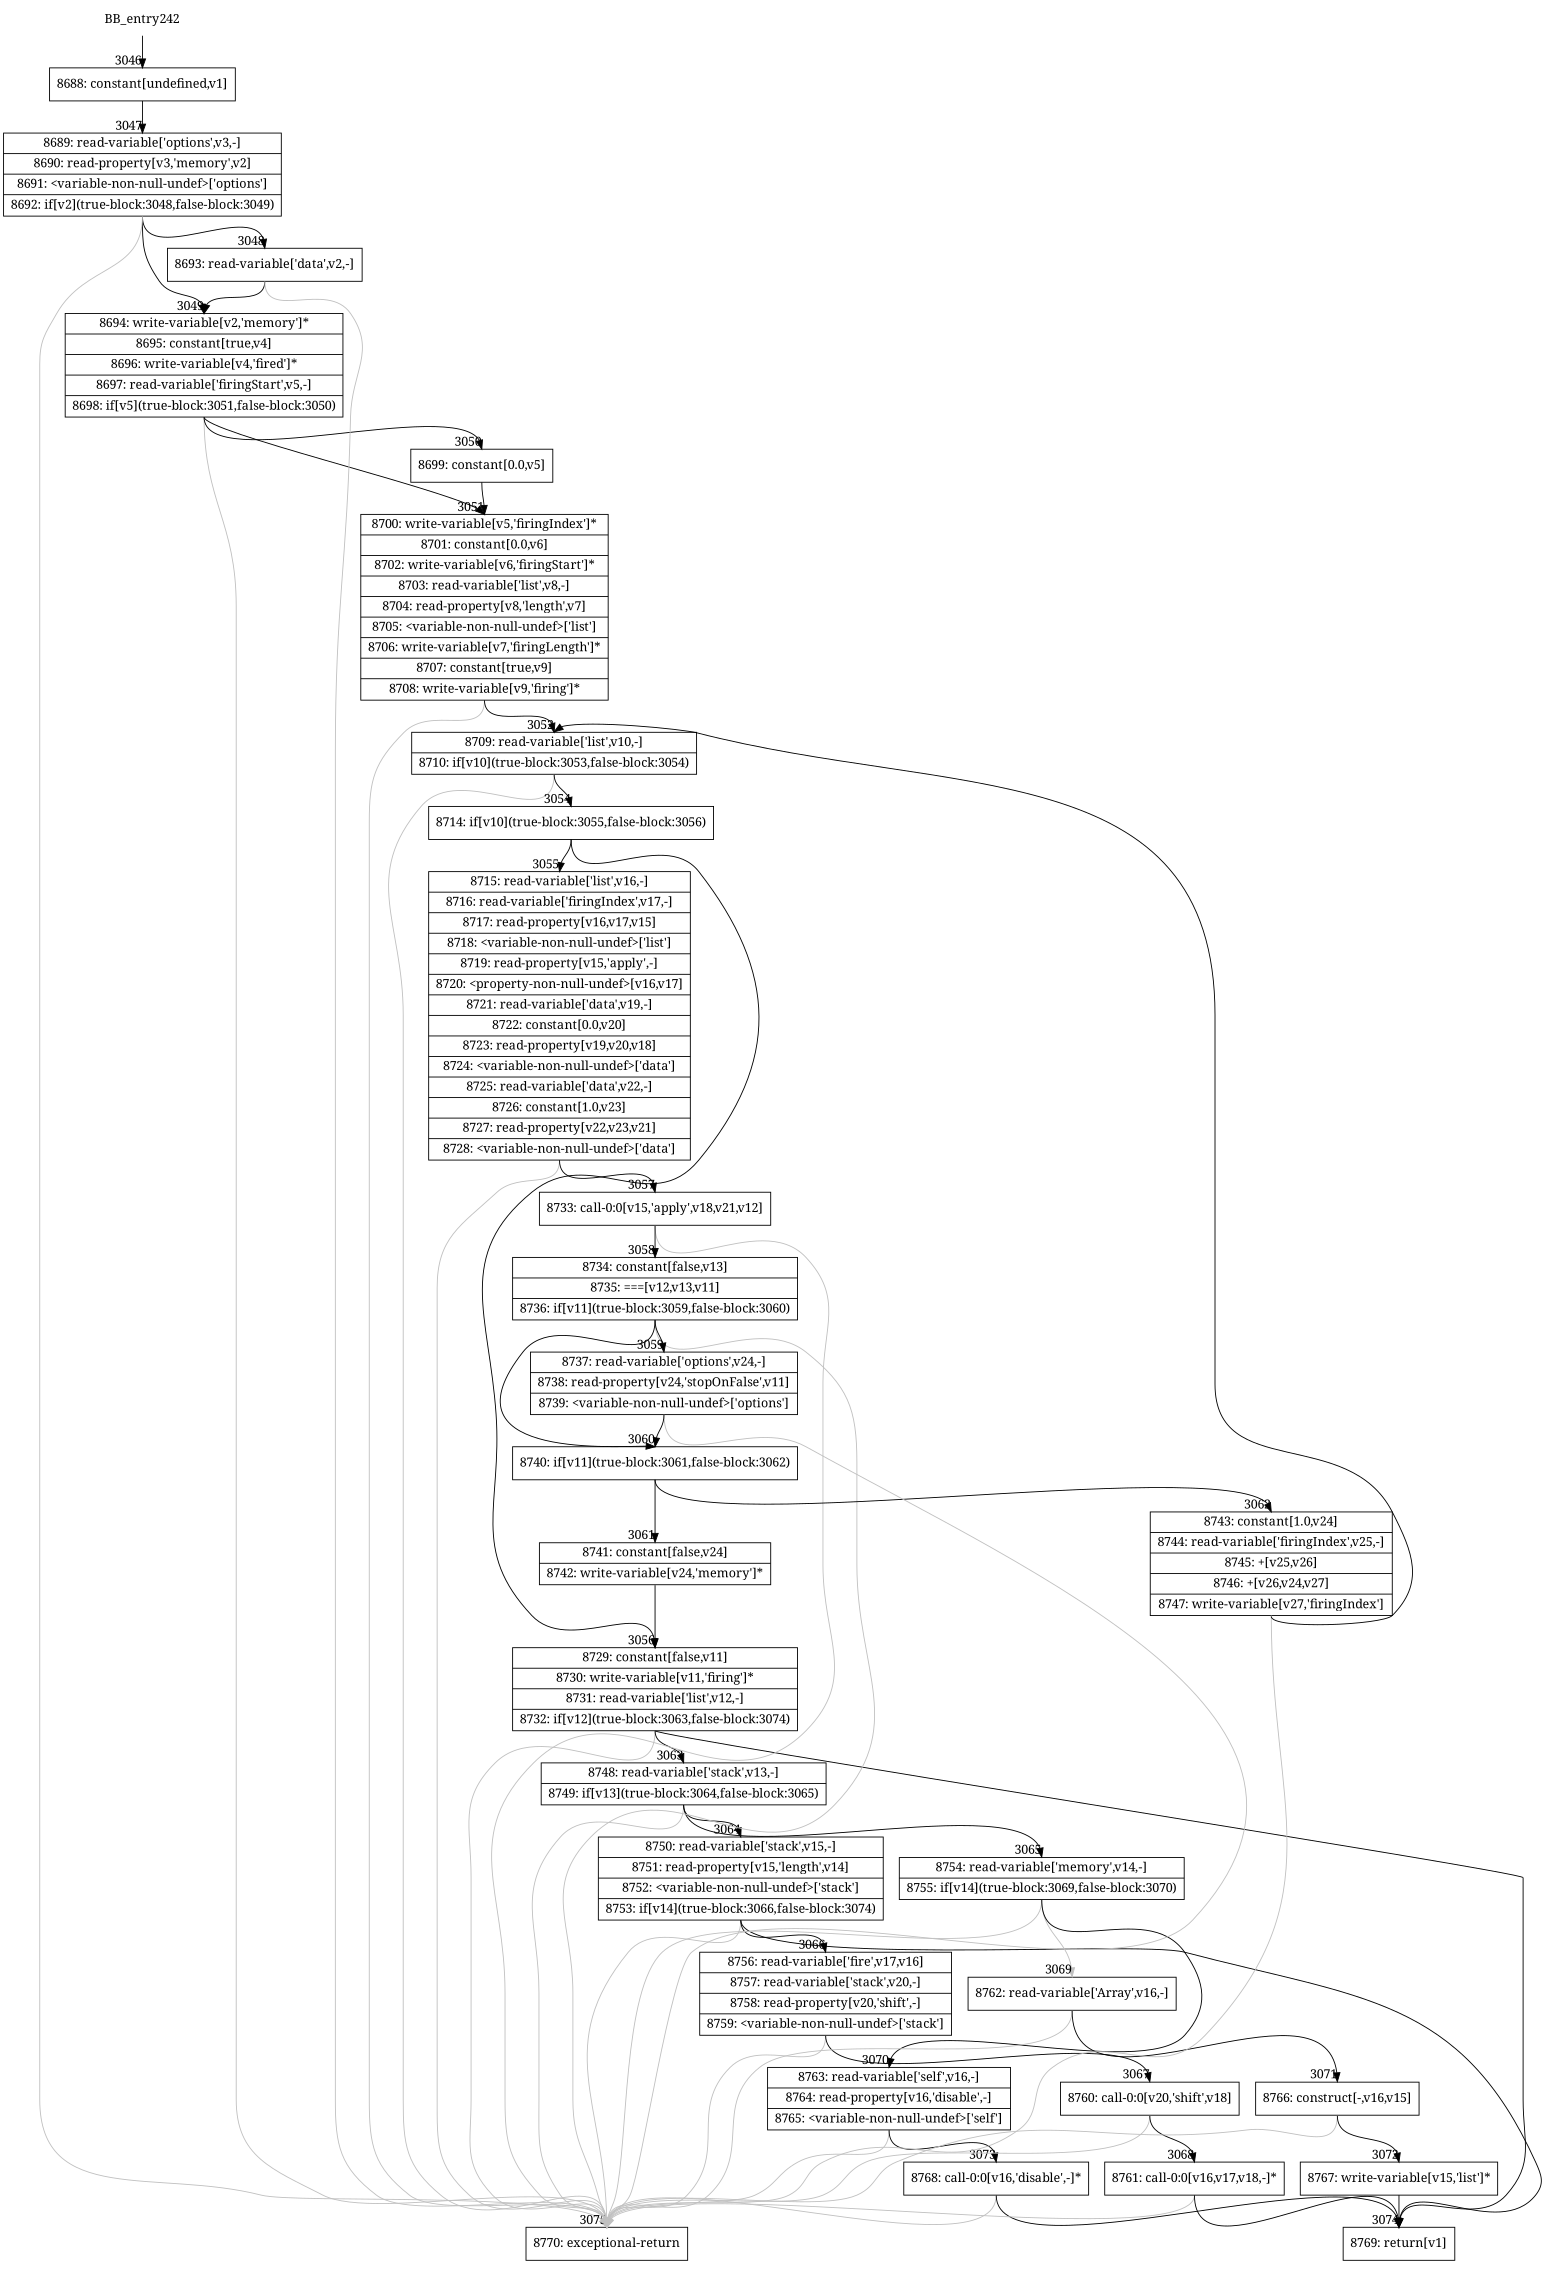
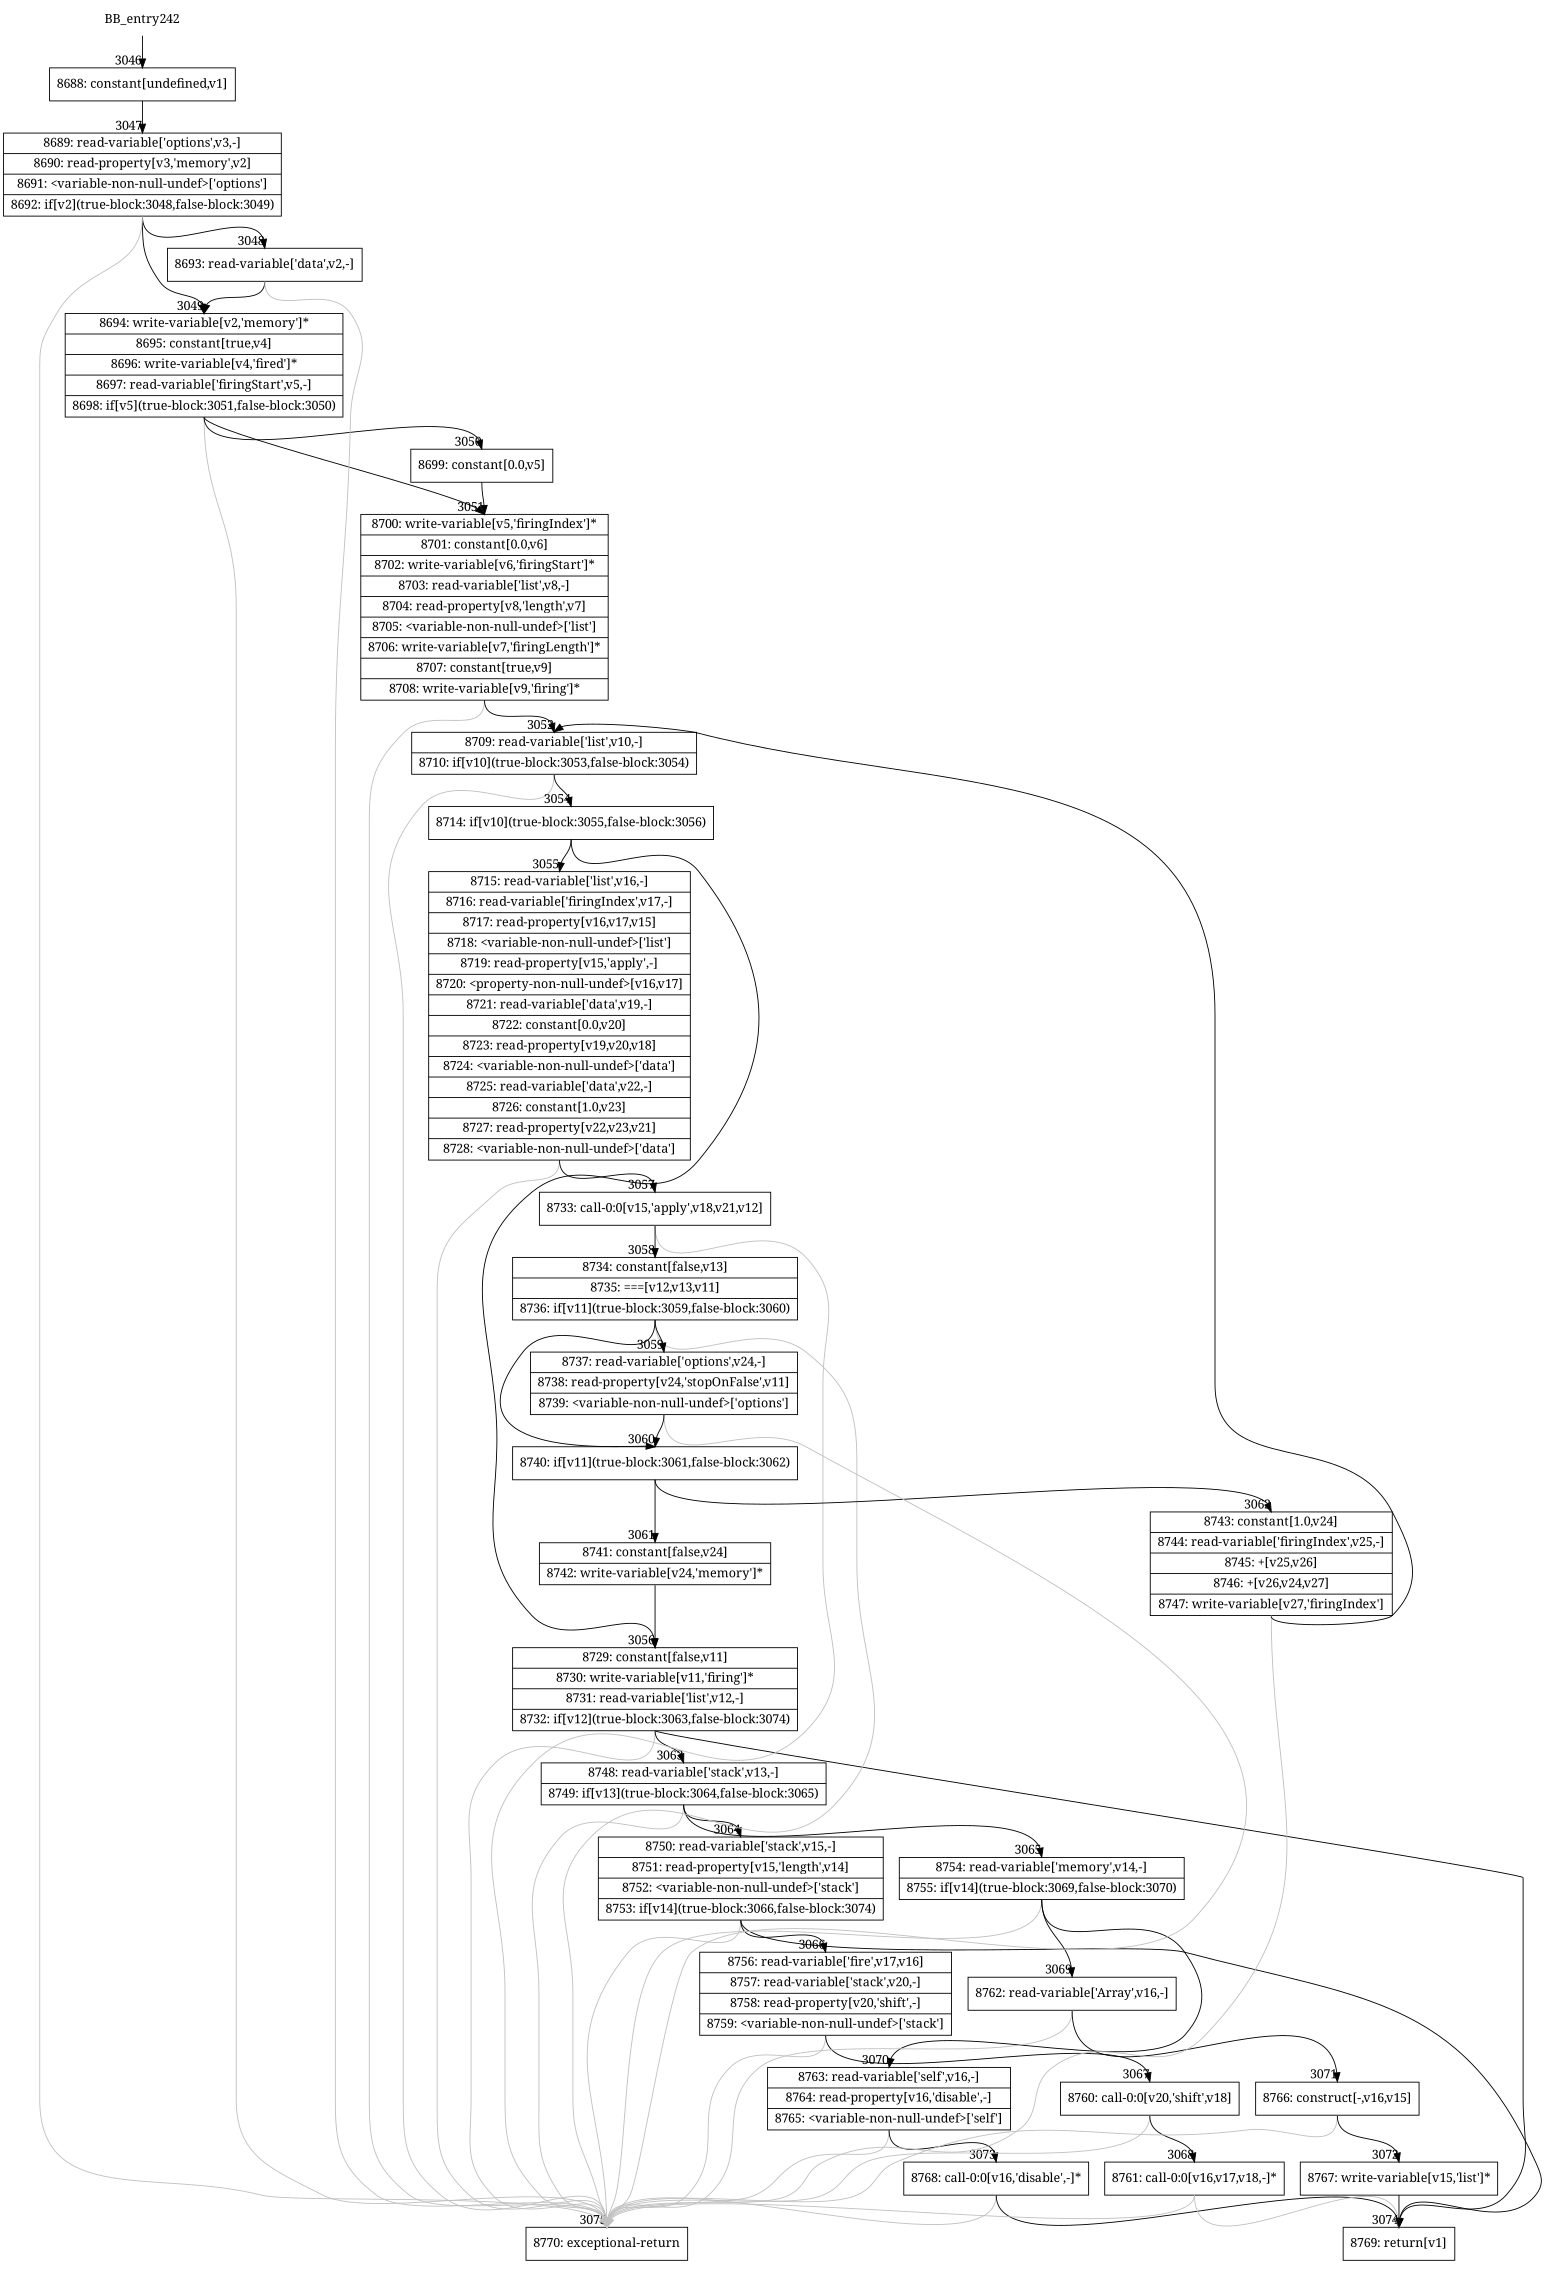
(1054, 1935) -> (1054, 1935)
(1292, 2213) -> (1292, 2213)
